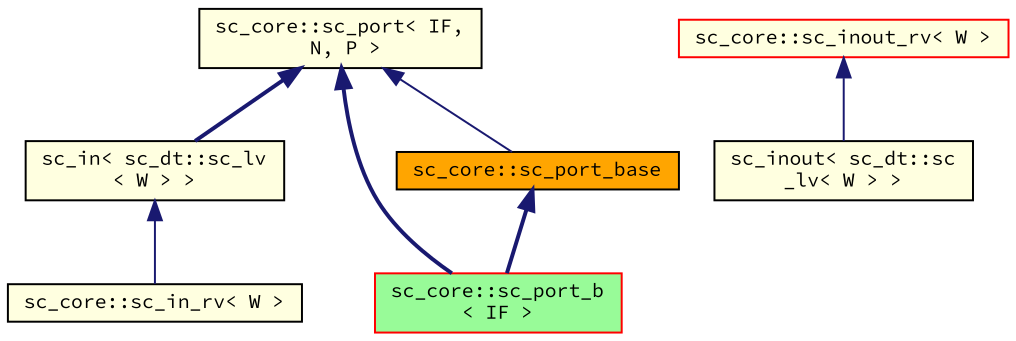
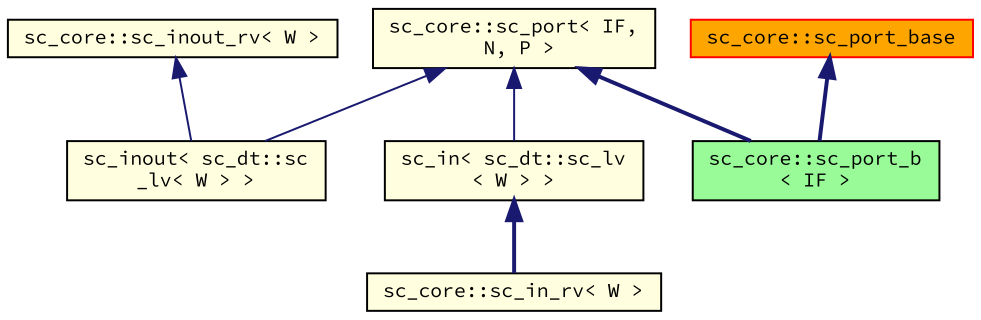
(844, 38) -> (173, 38)
(239, 110) -> (514, 115)
(456, 116) -> (346, 108)
(538, 171) -> (832, 38)
(155, 252) -> (514, 247)
(498, 303) -> (816, 171)
